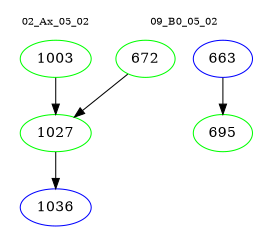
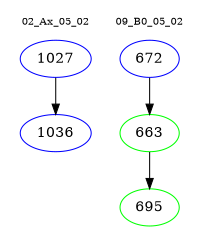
(56, 59) -> none
(146, 59) -> (150, 59)
(223, 59) -> (150, 133)
(114, 85) -> (150, 91)
(56, 133) -> (56, 59)
